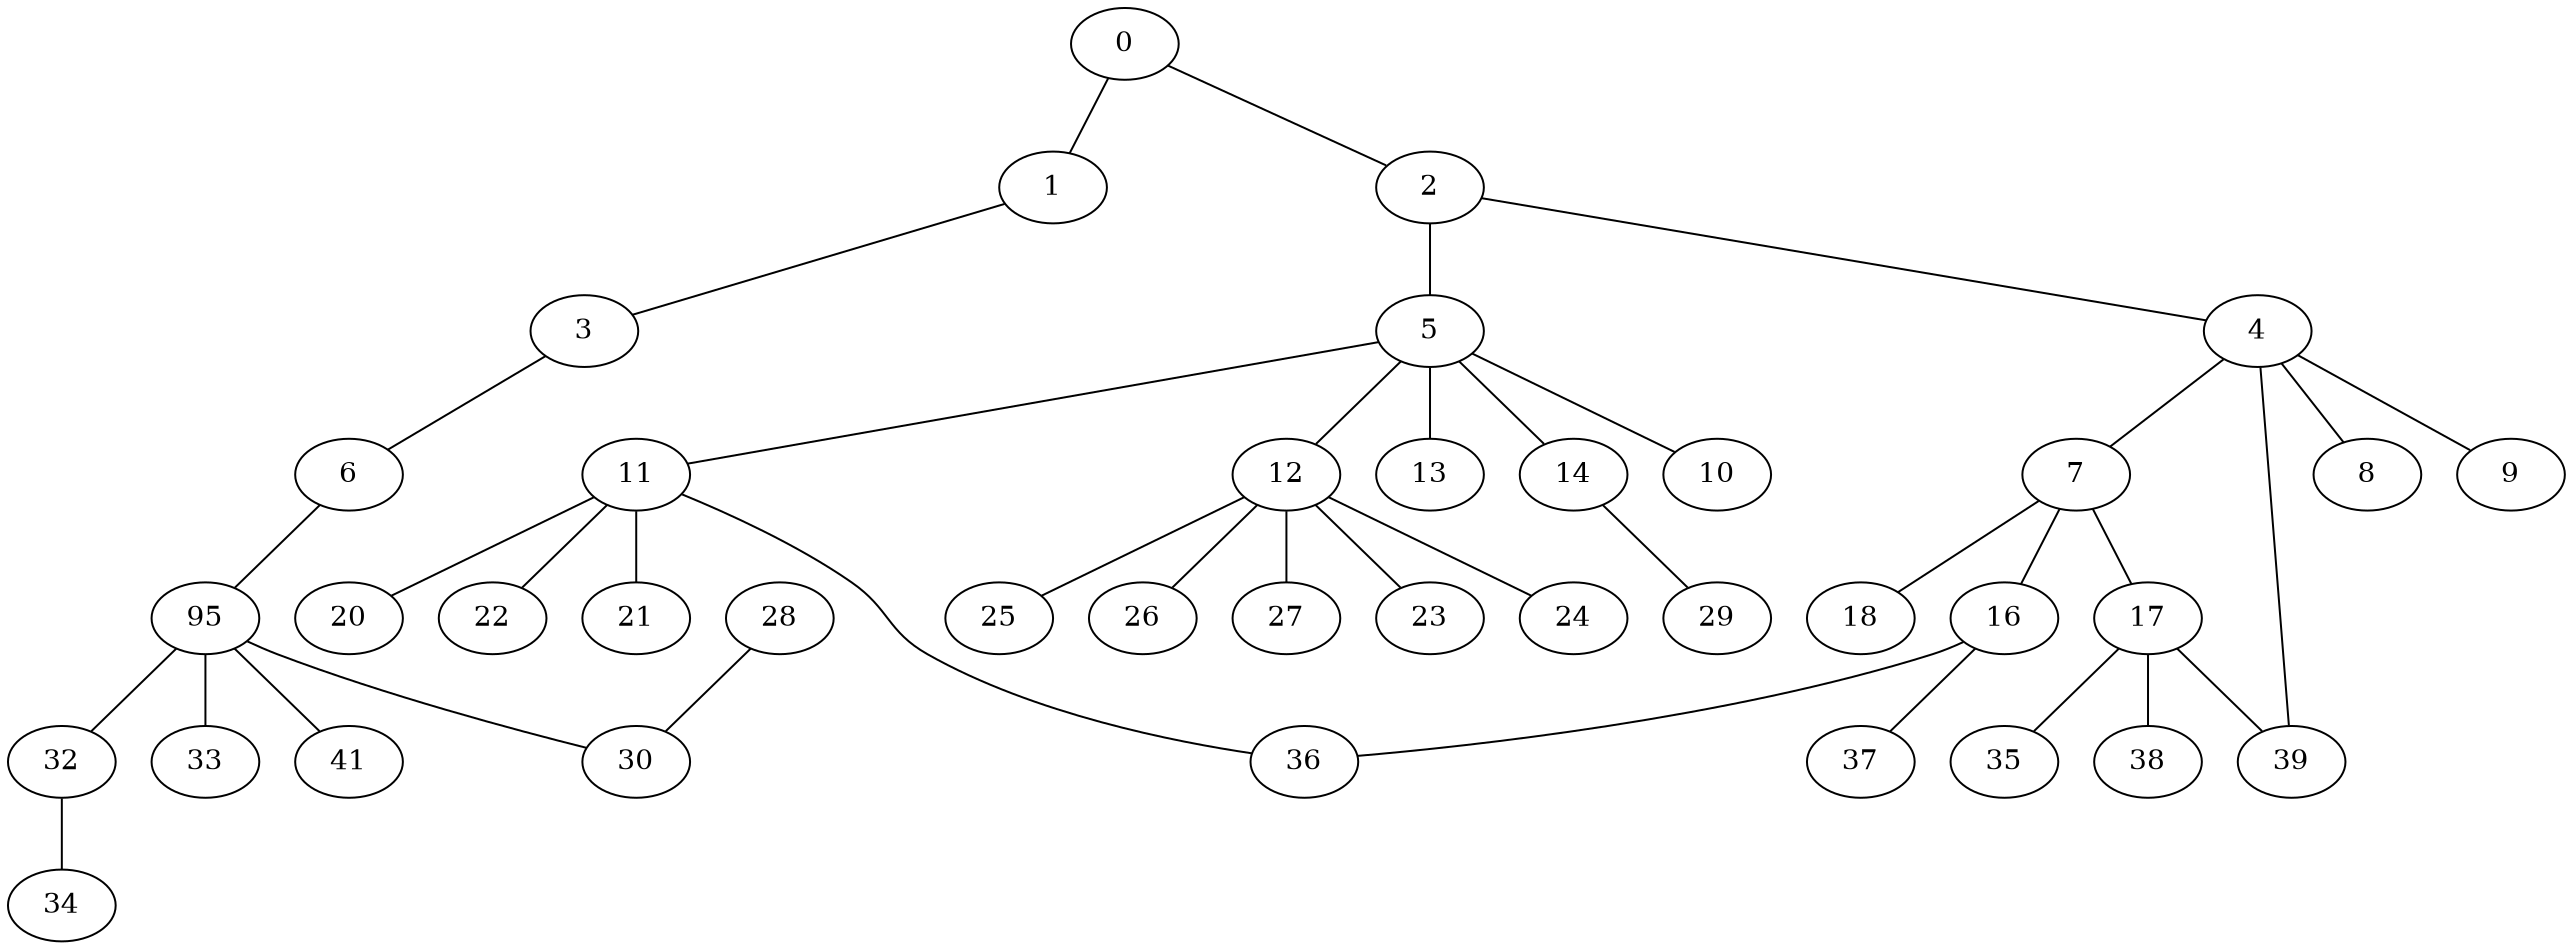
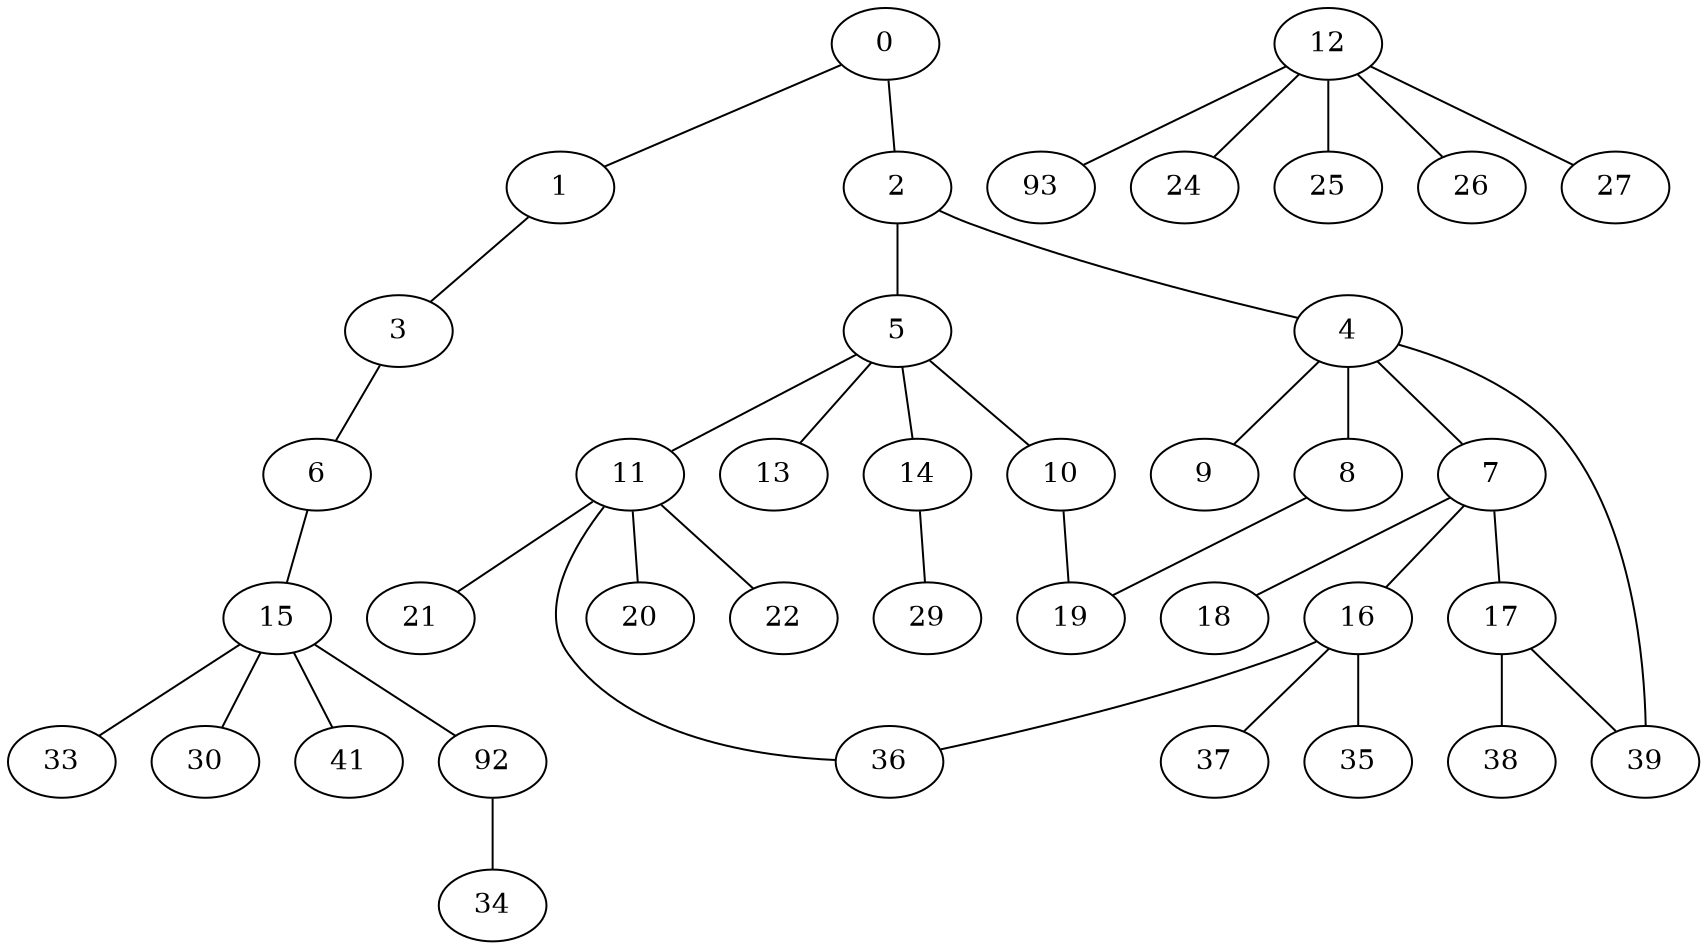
(1358, 403) -> none
(205, 618) -> (277, 618)
(780, 618) -> none
none -> (1071, 618)
(1430, 618) -> (1041, 187)
(2076, 690) -> (1358, 690)
(62, 762) -> (493, 762)
